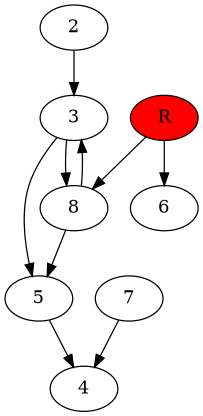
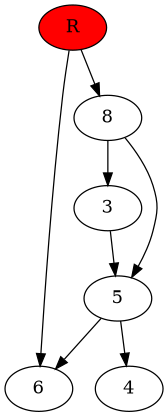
(74, 28) -> none
(66, 157) -> none
(129, 298) -> none
none -> (83, 339)
